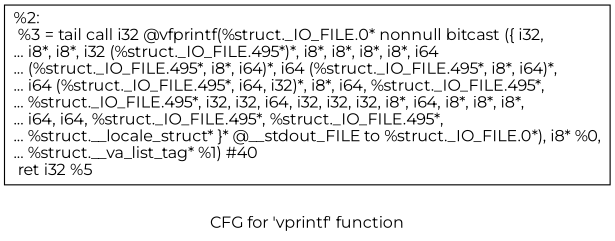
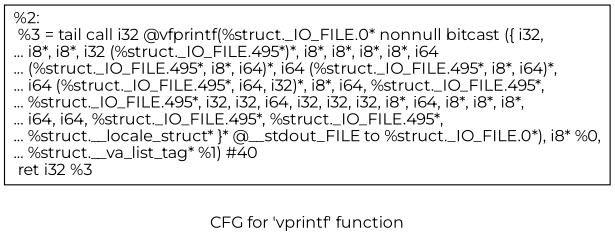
(53, 170) -> (53, 170)
